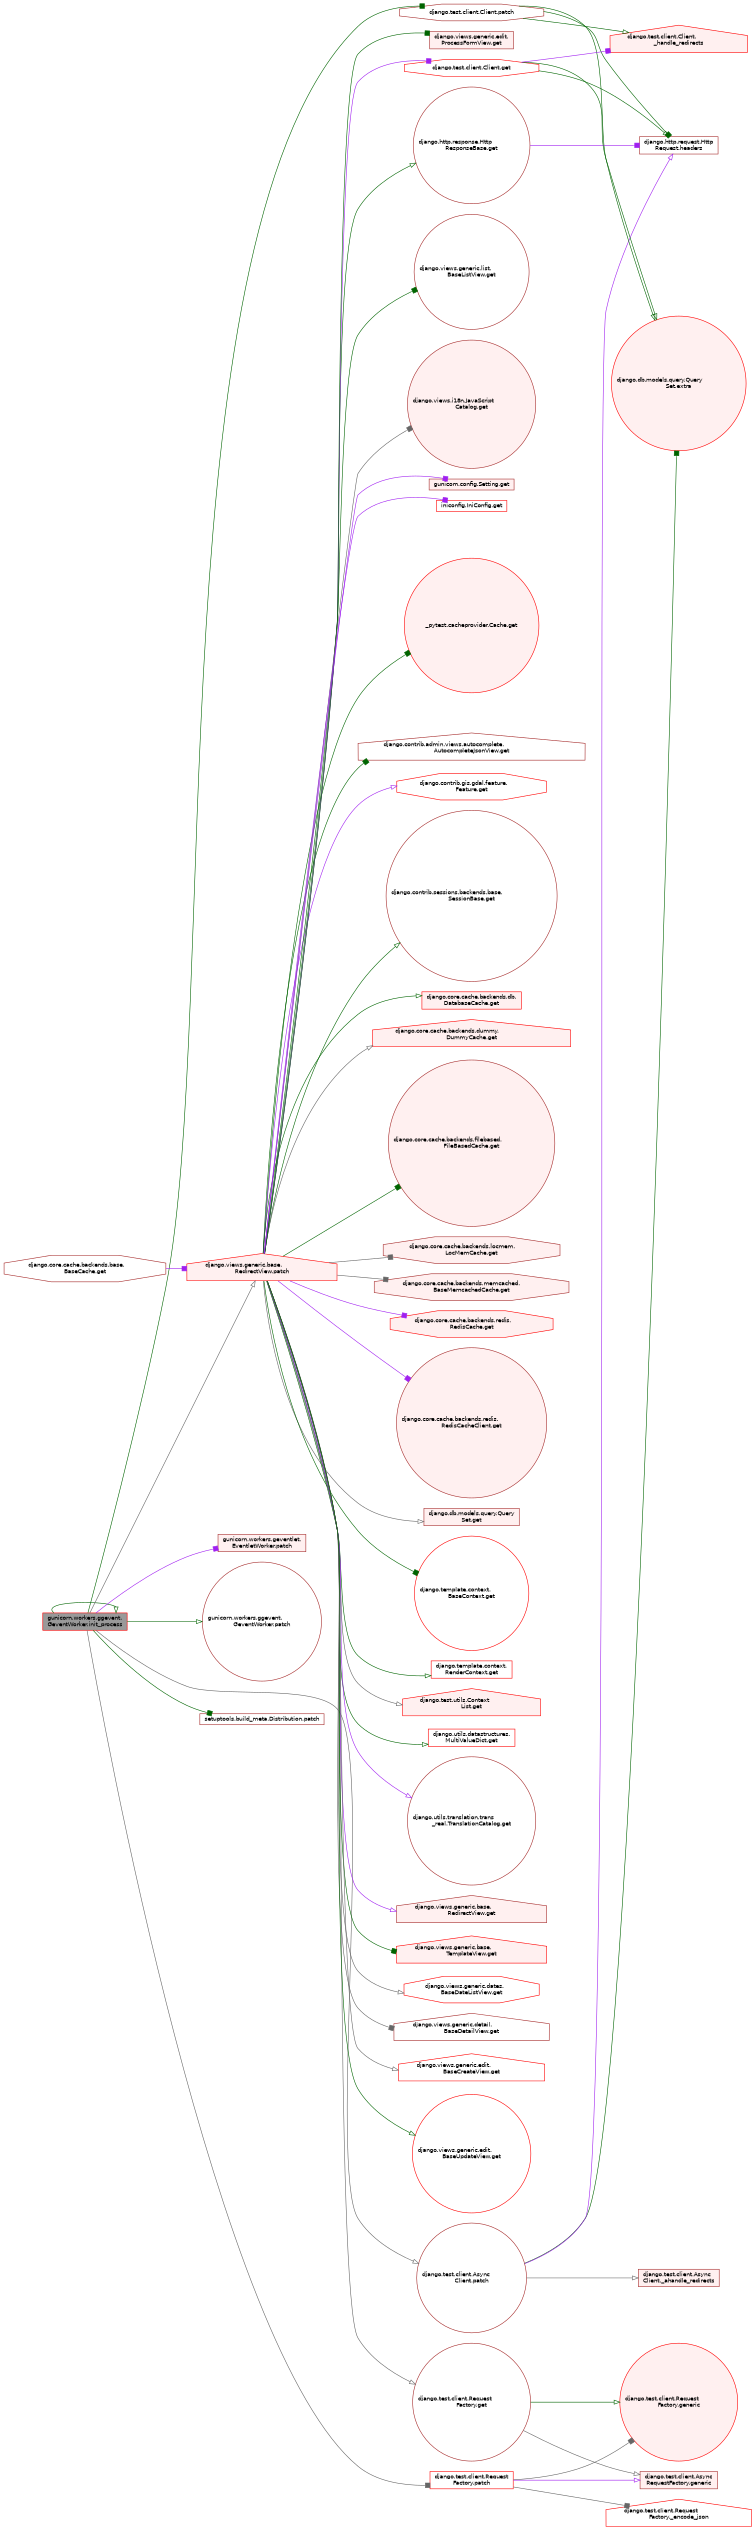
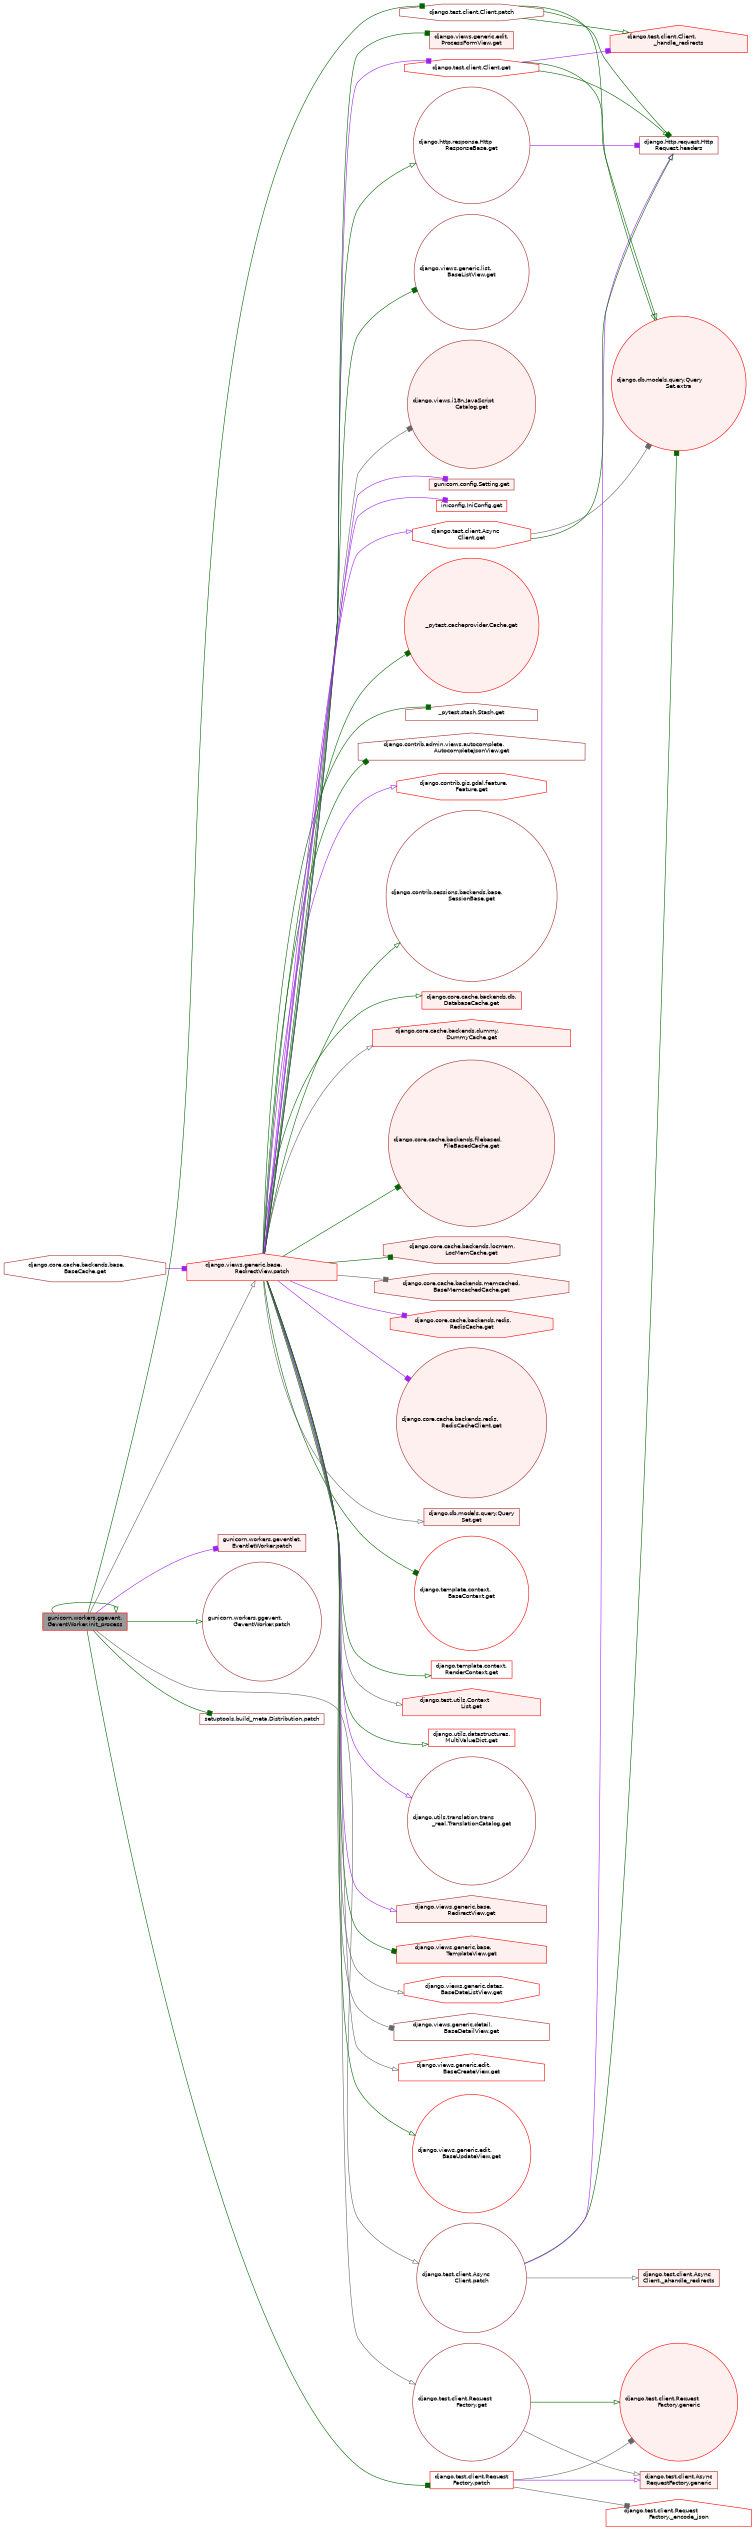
none -> (472, 535)
none -> (472, 713)
(358, 1260) -> (358, 1260)
(192, 2097) -> (192, 2097)
